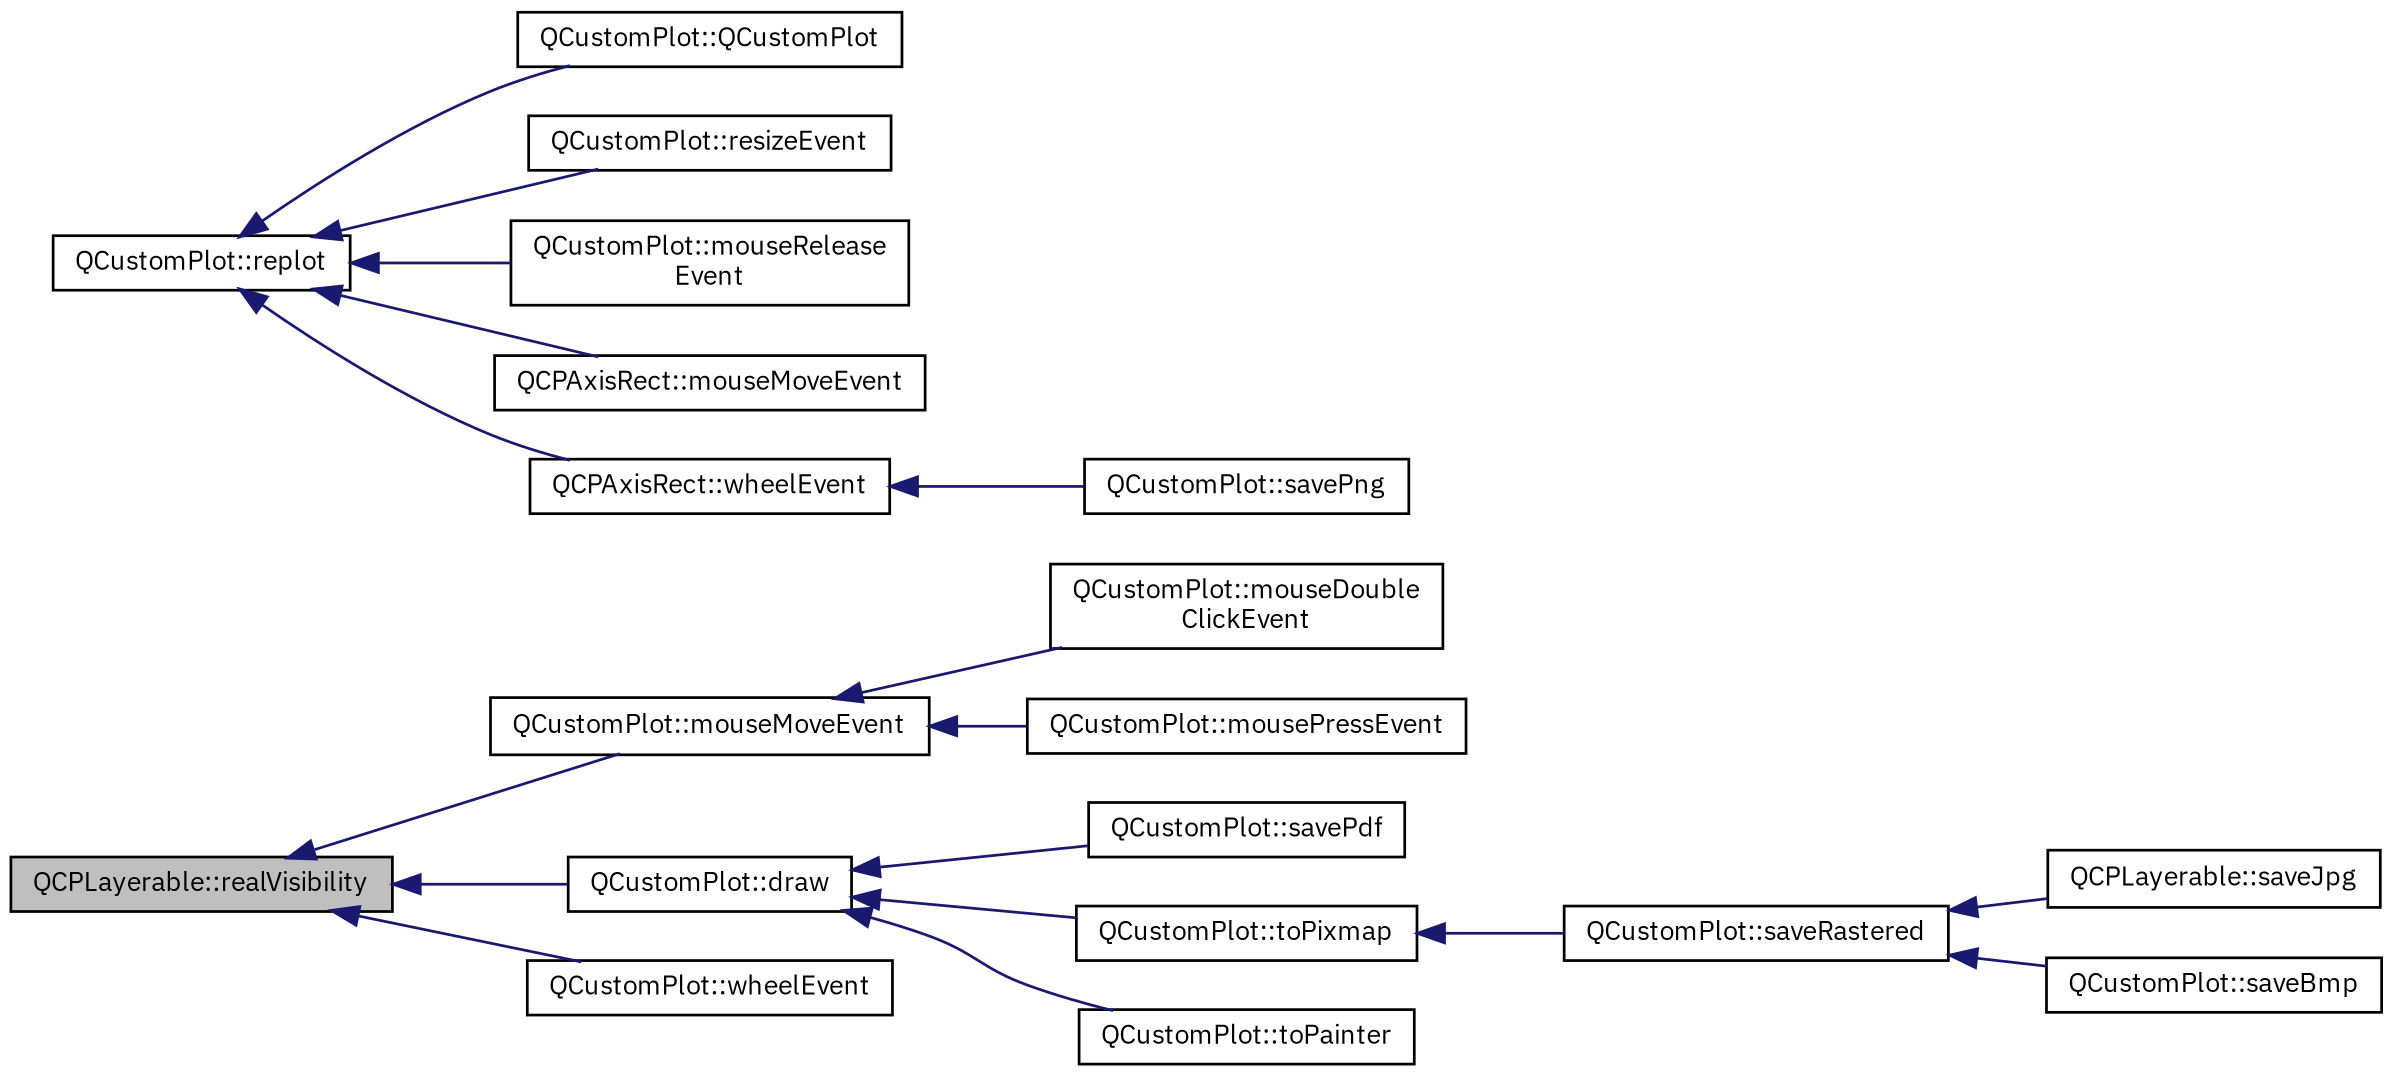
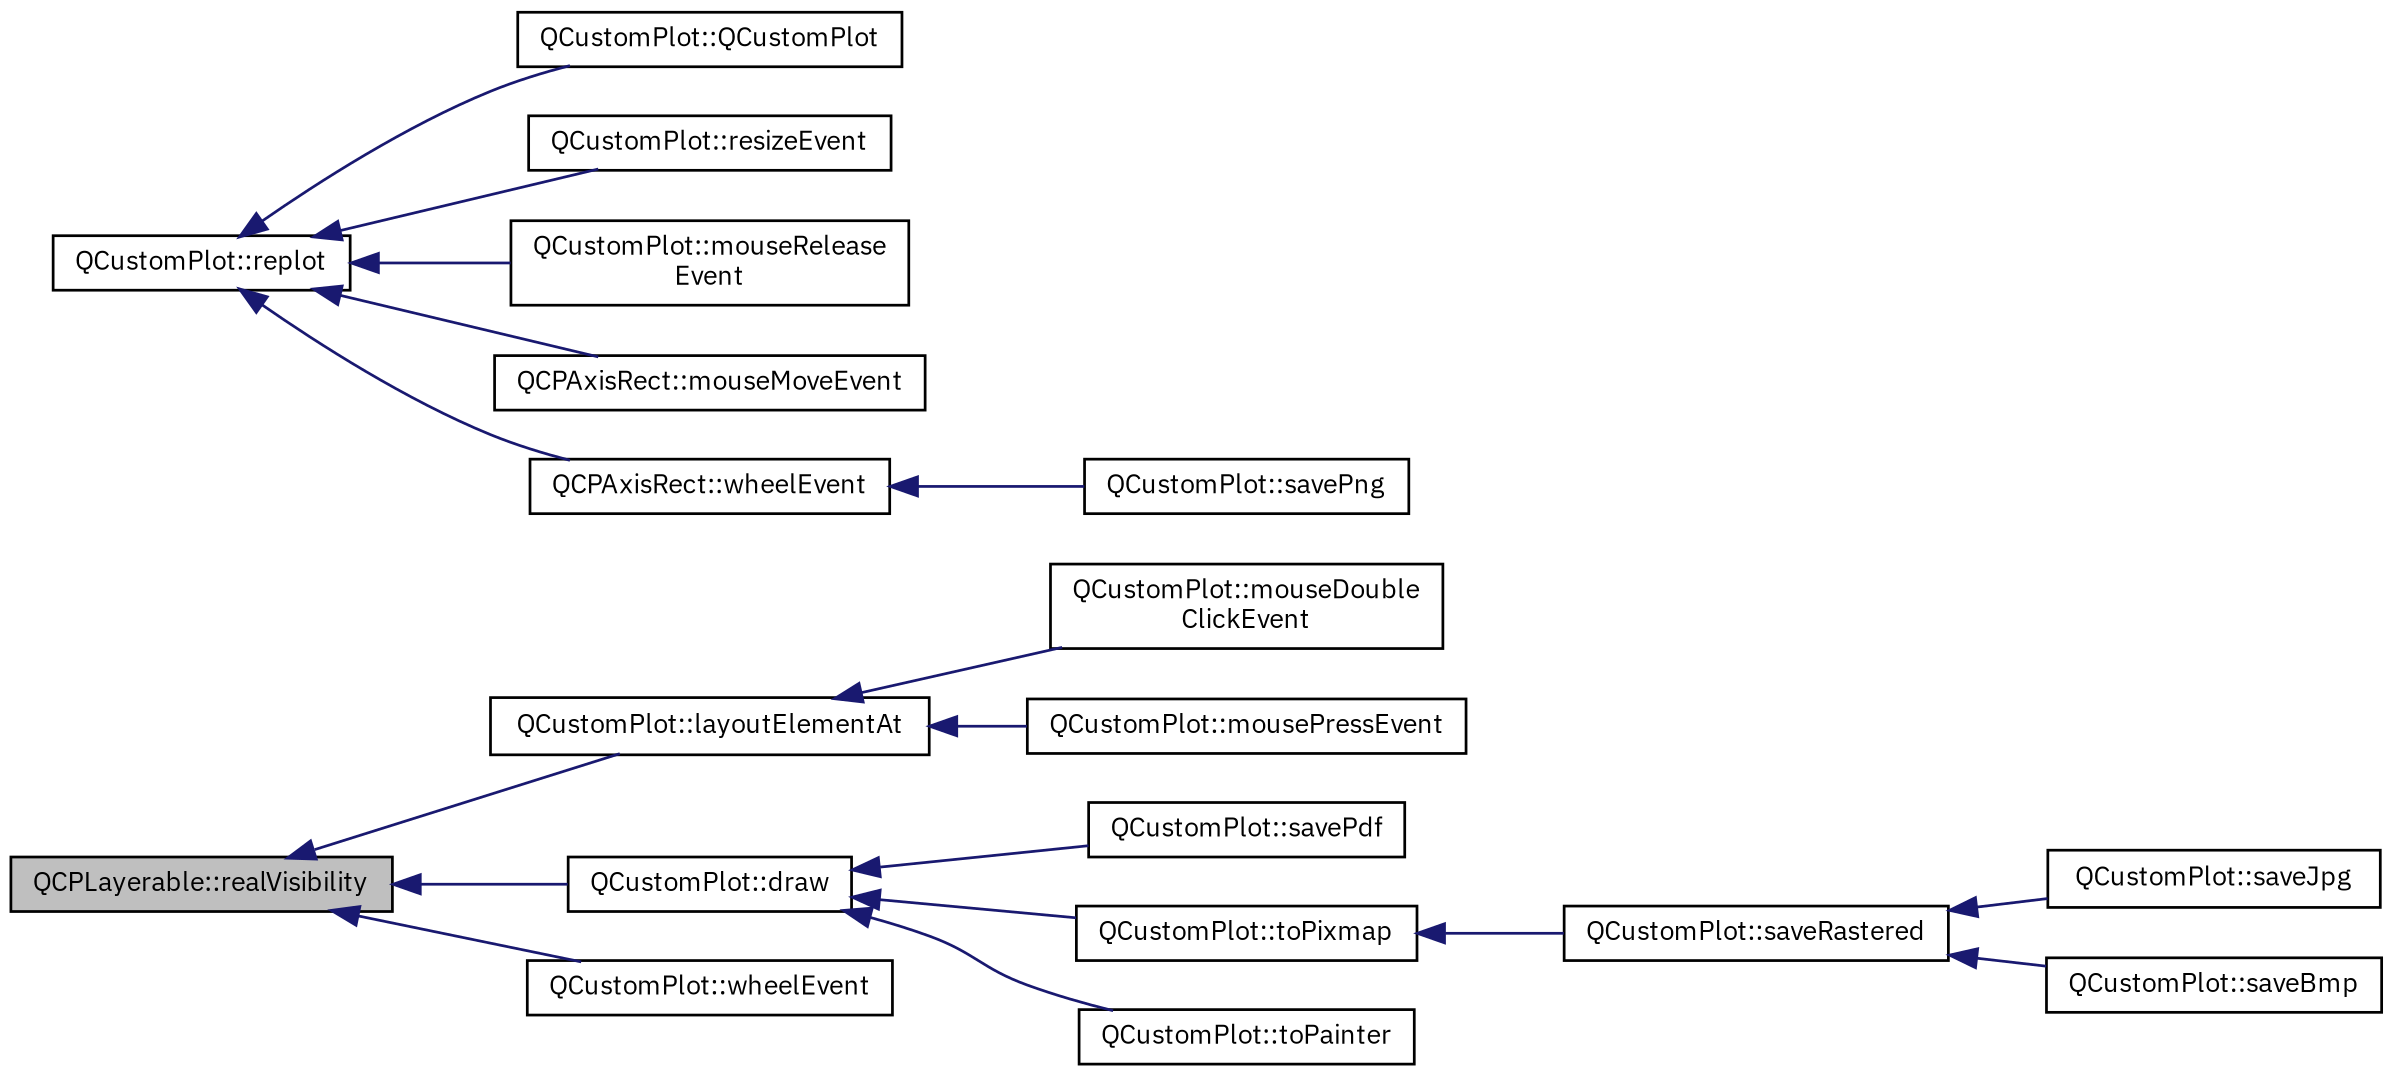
(710, 726) -> (710, 726)
(2214, 879) -> (2214, 879)
